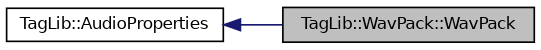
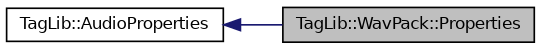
(409, 25) -> (409, 25)
